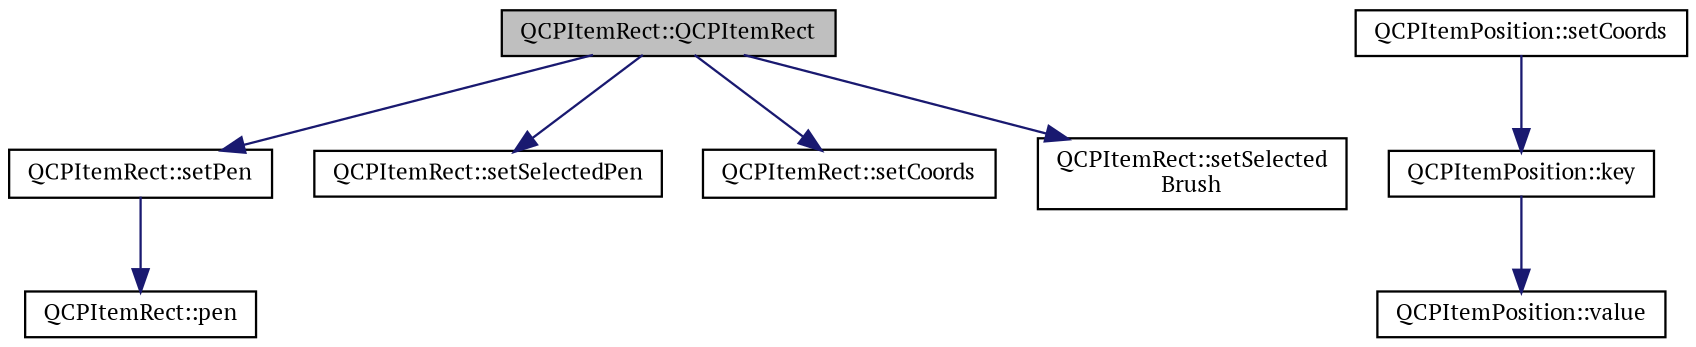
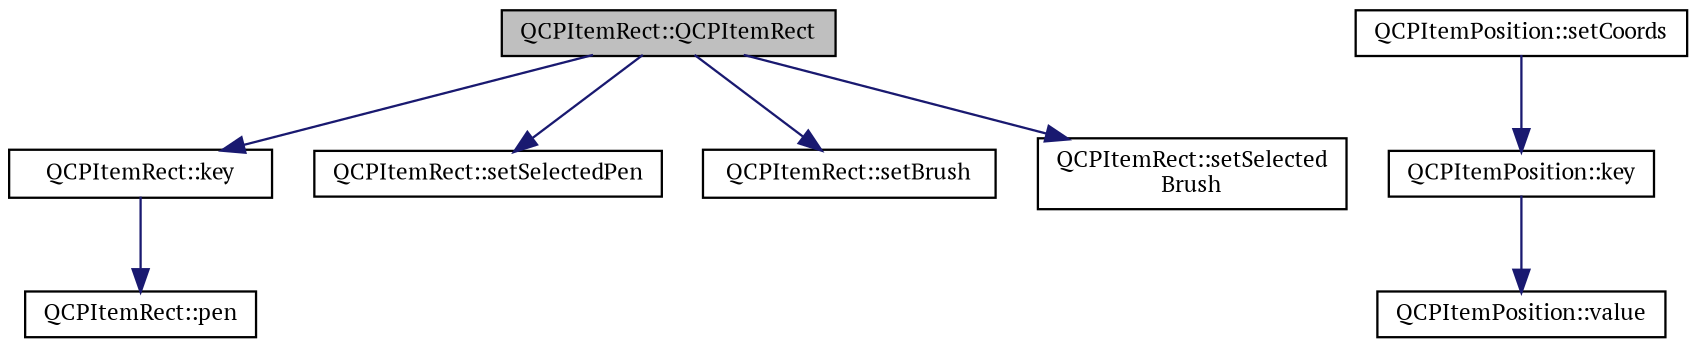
(141, 174) -> (141, 174)
(849, 174) -> (849, 174)
